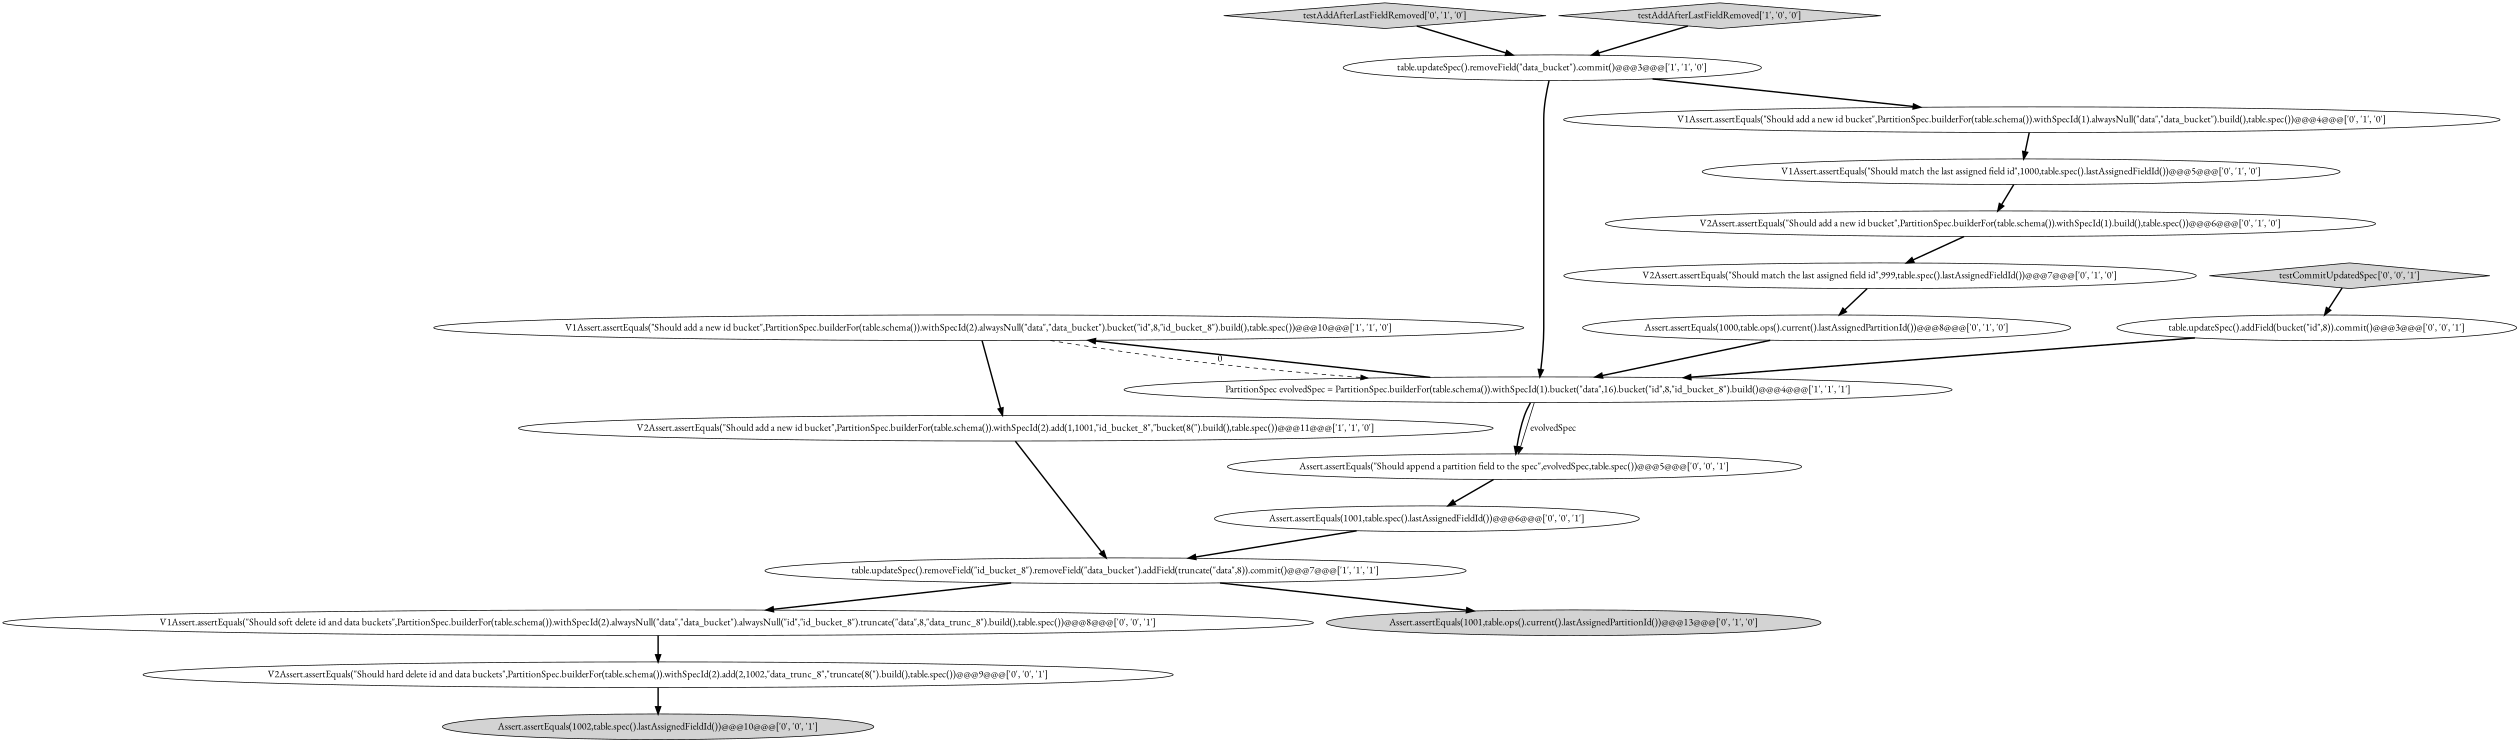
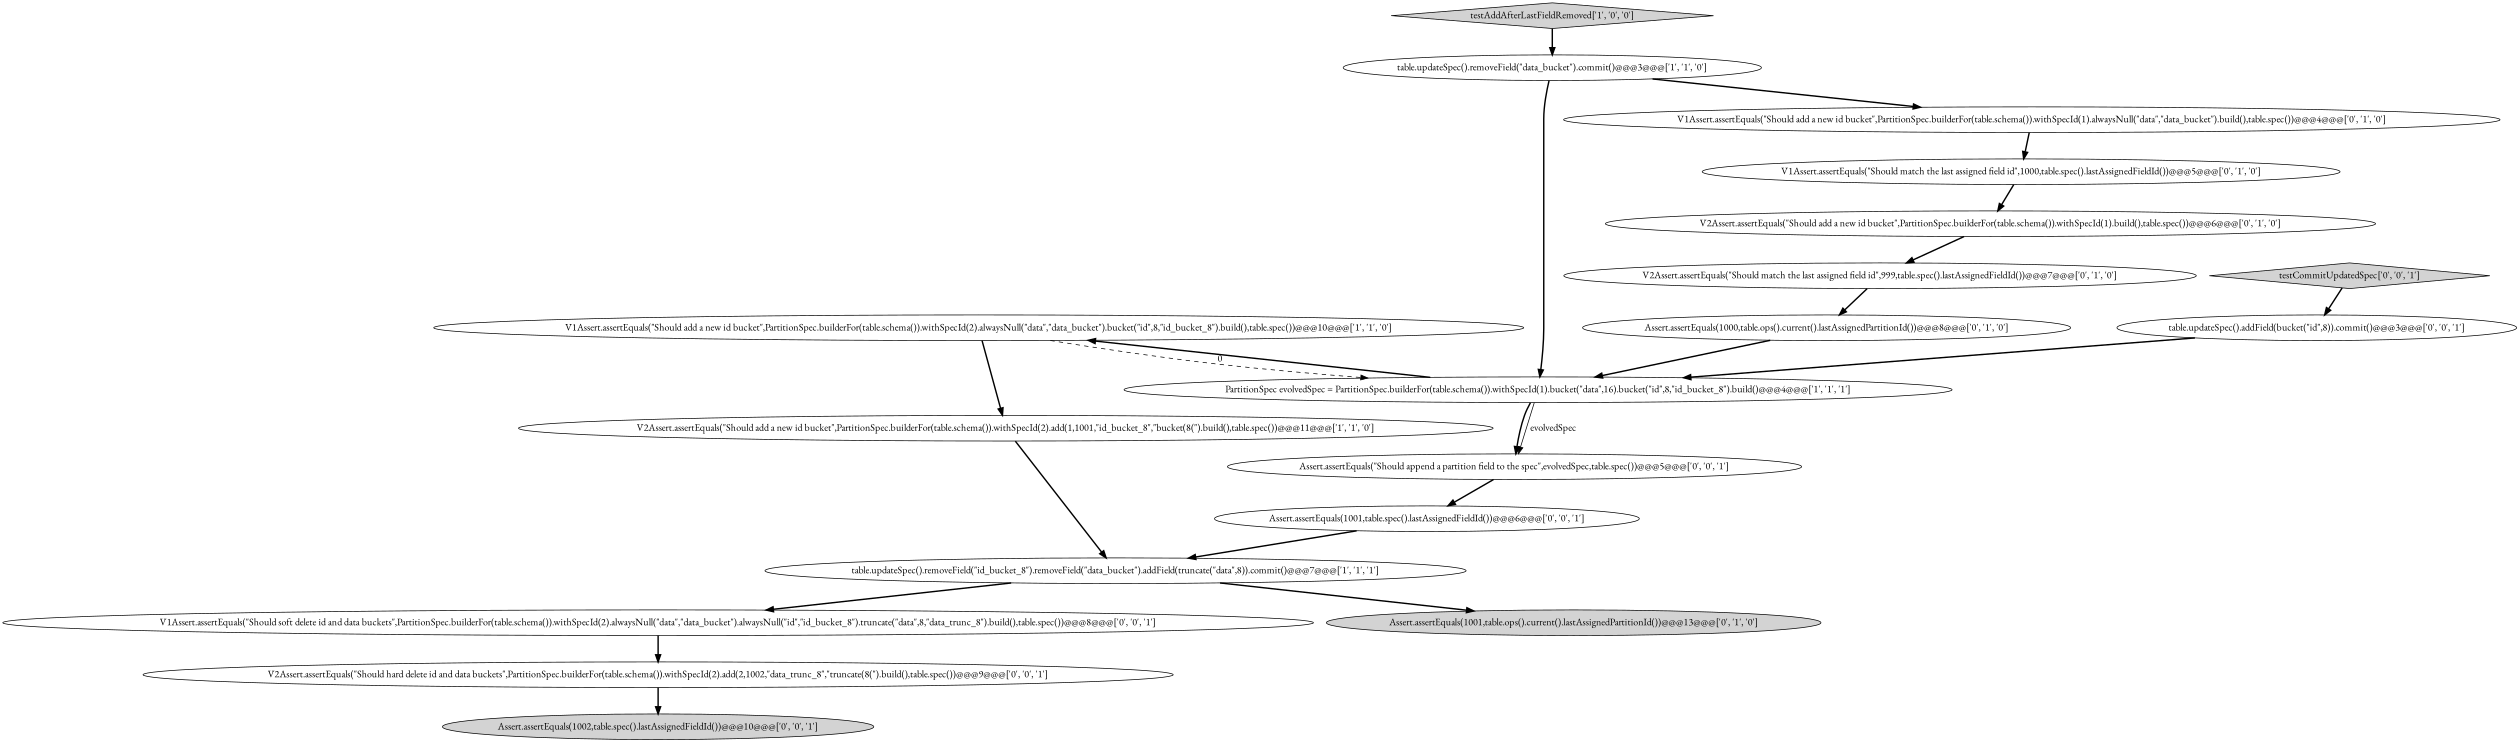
(1385, 16) -> none
